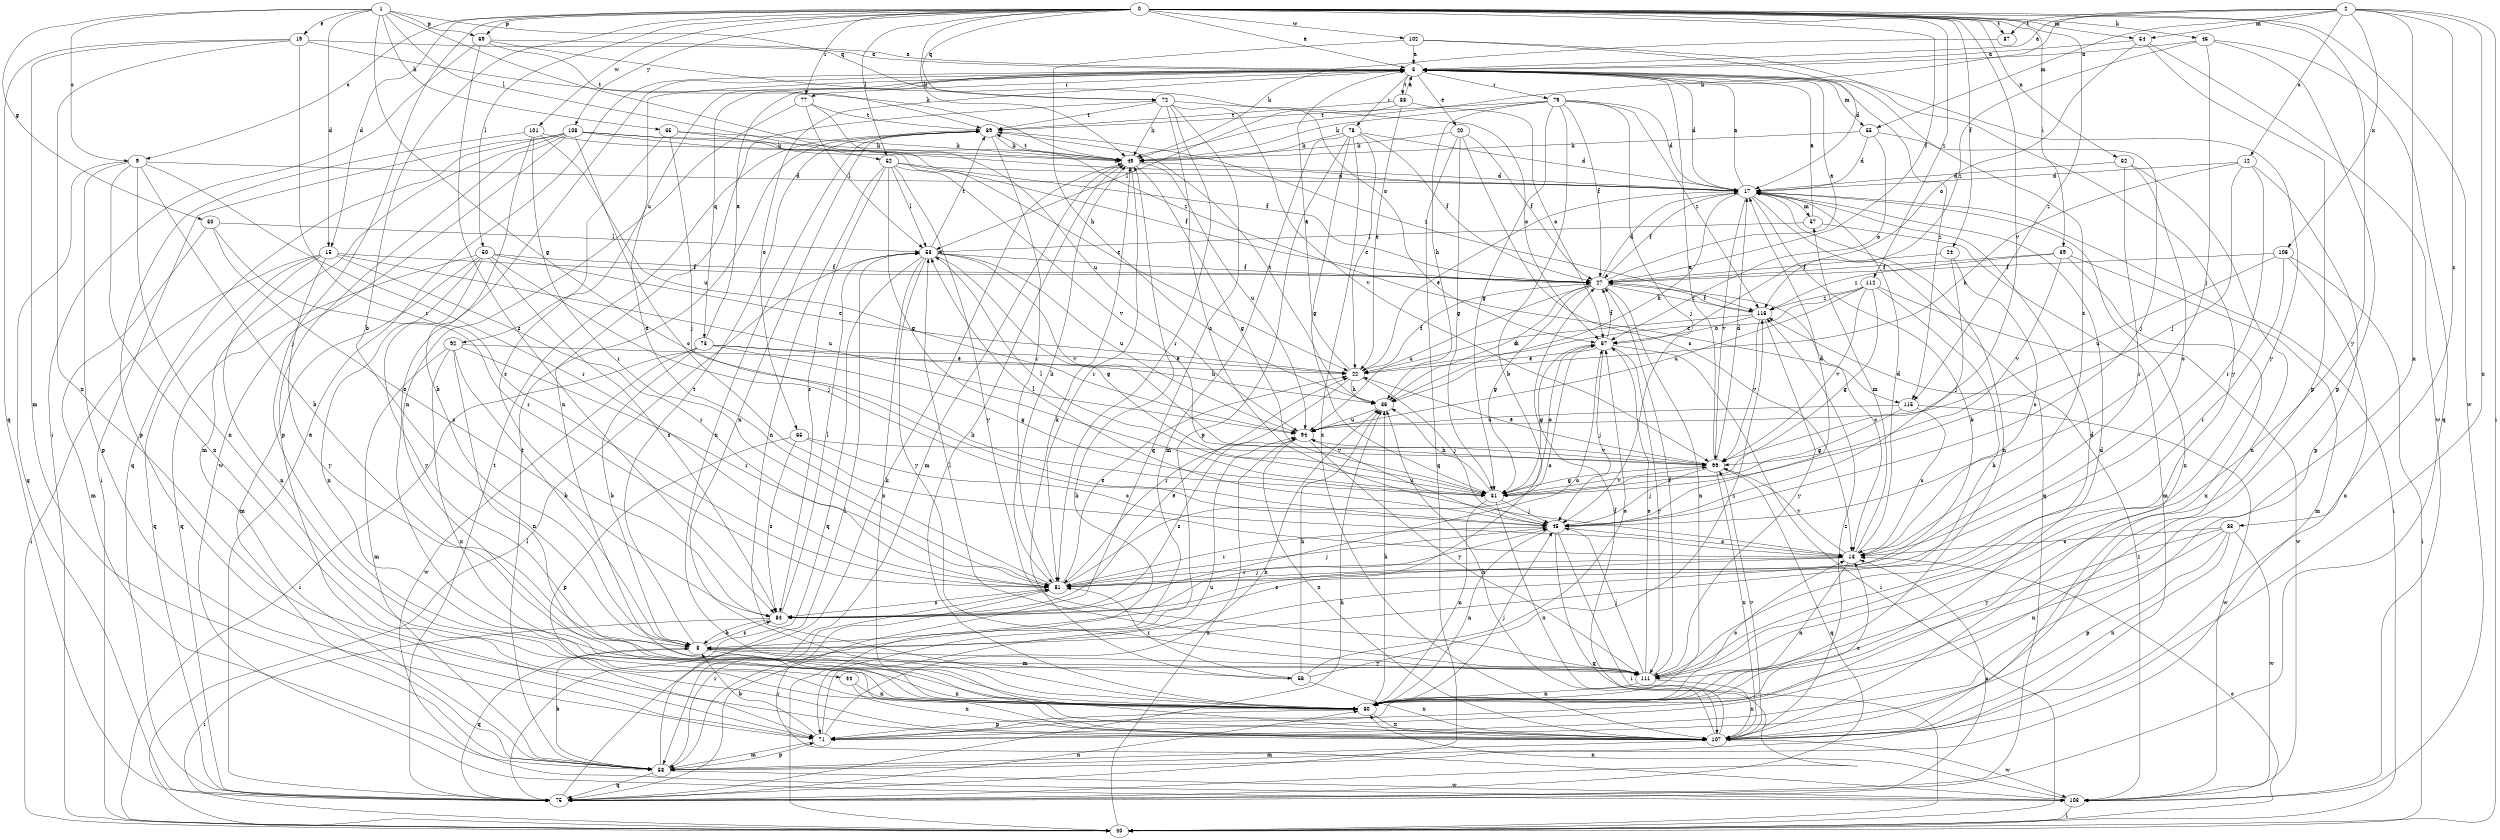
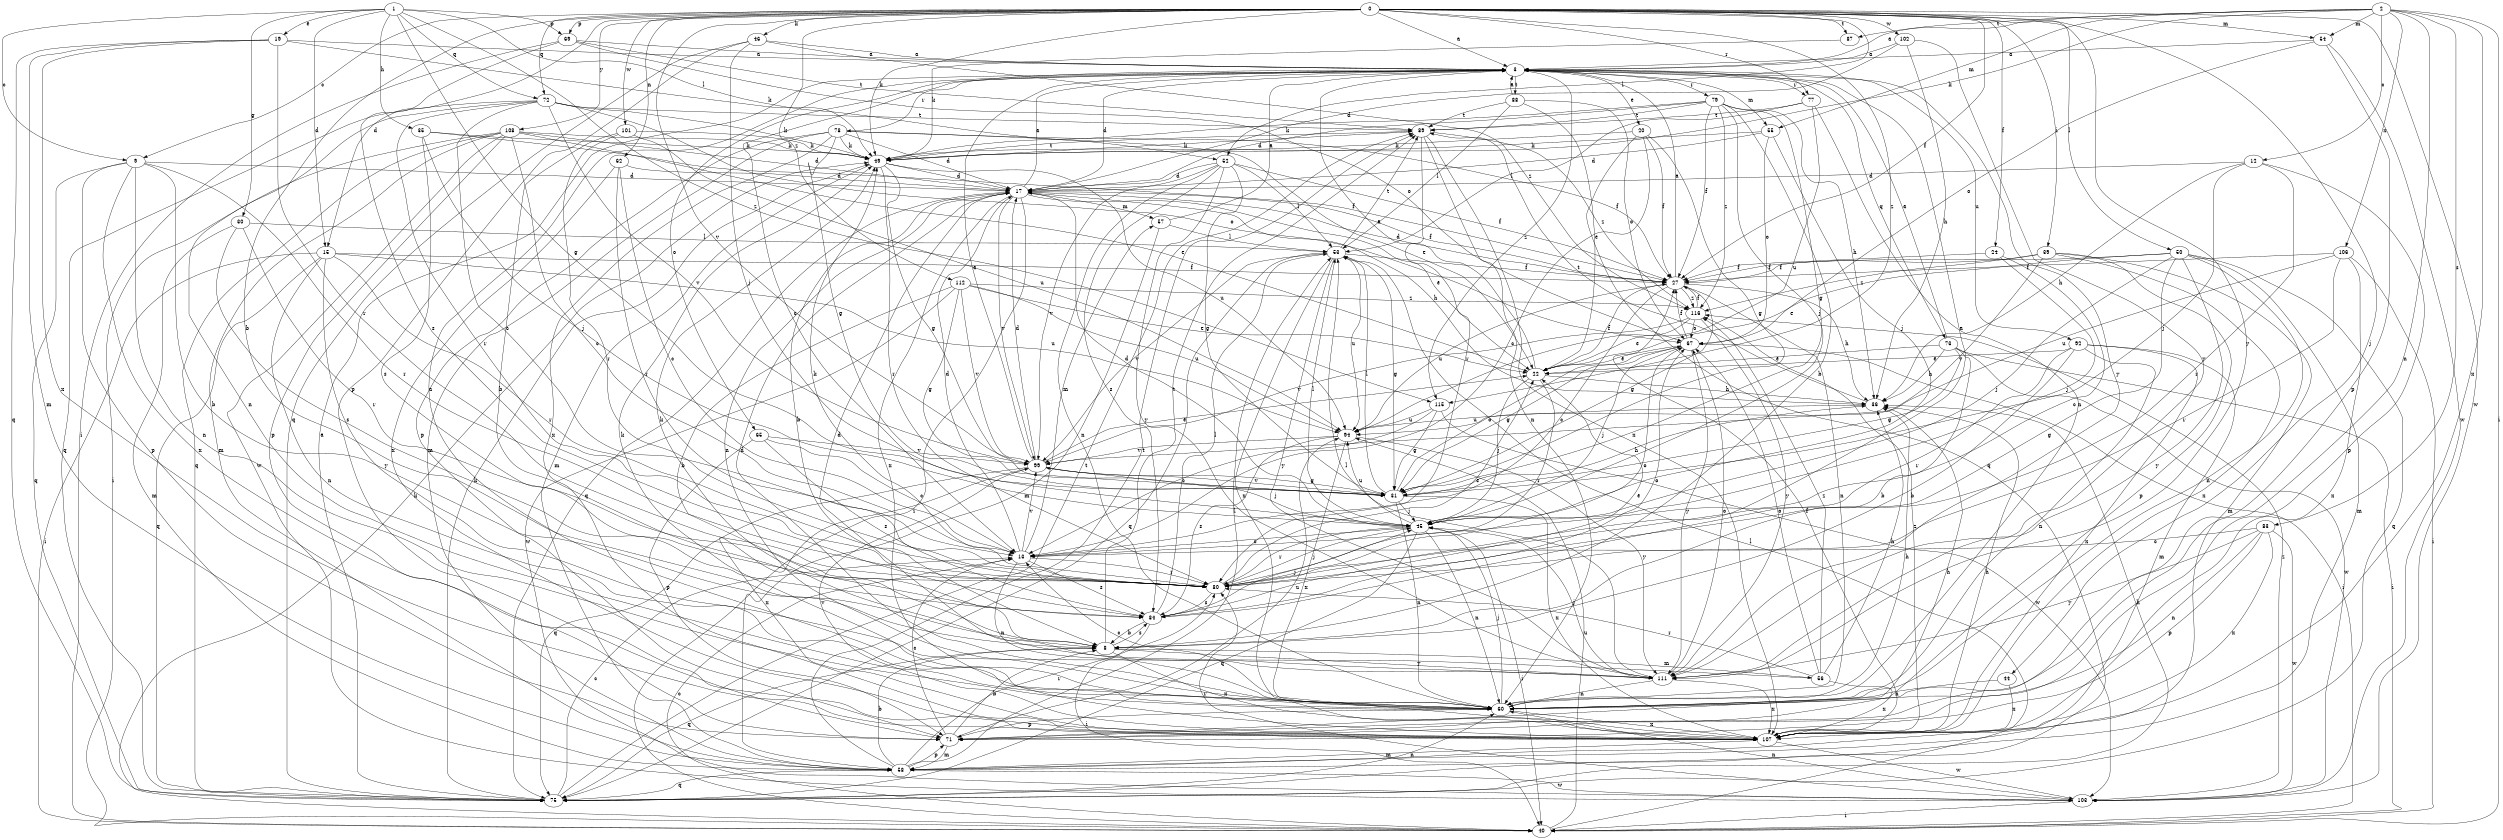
(669, 435) -> (2050, 435)
(1670, 491) -> none
(183, 515) -> (1820, 709)
(1058, 588) -> (1216, 588)
